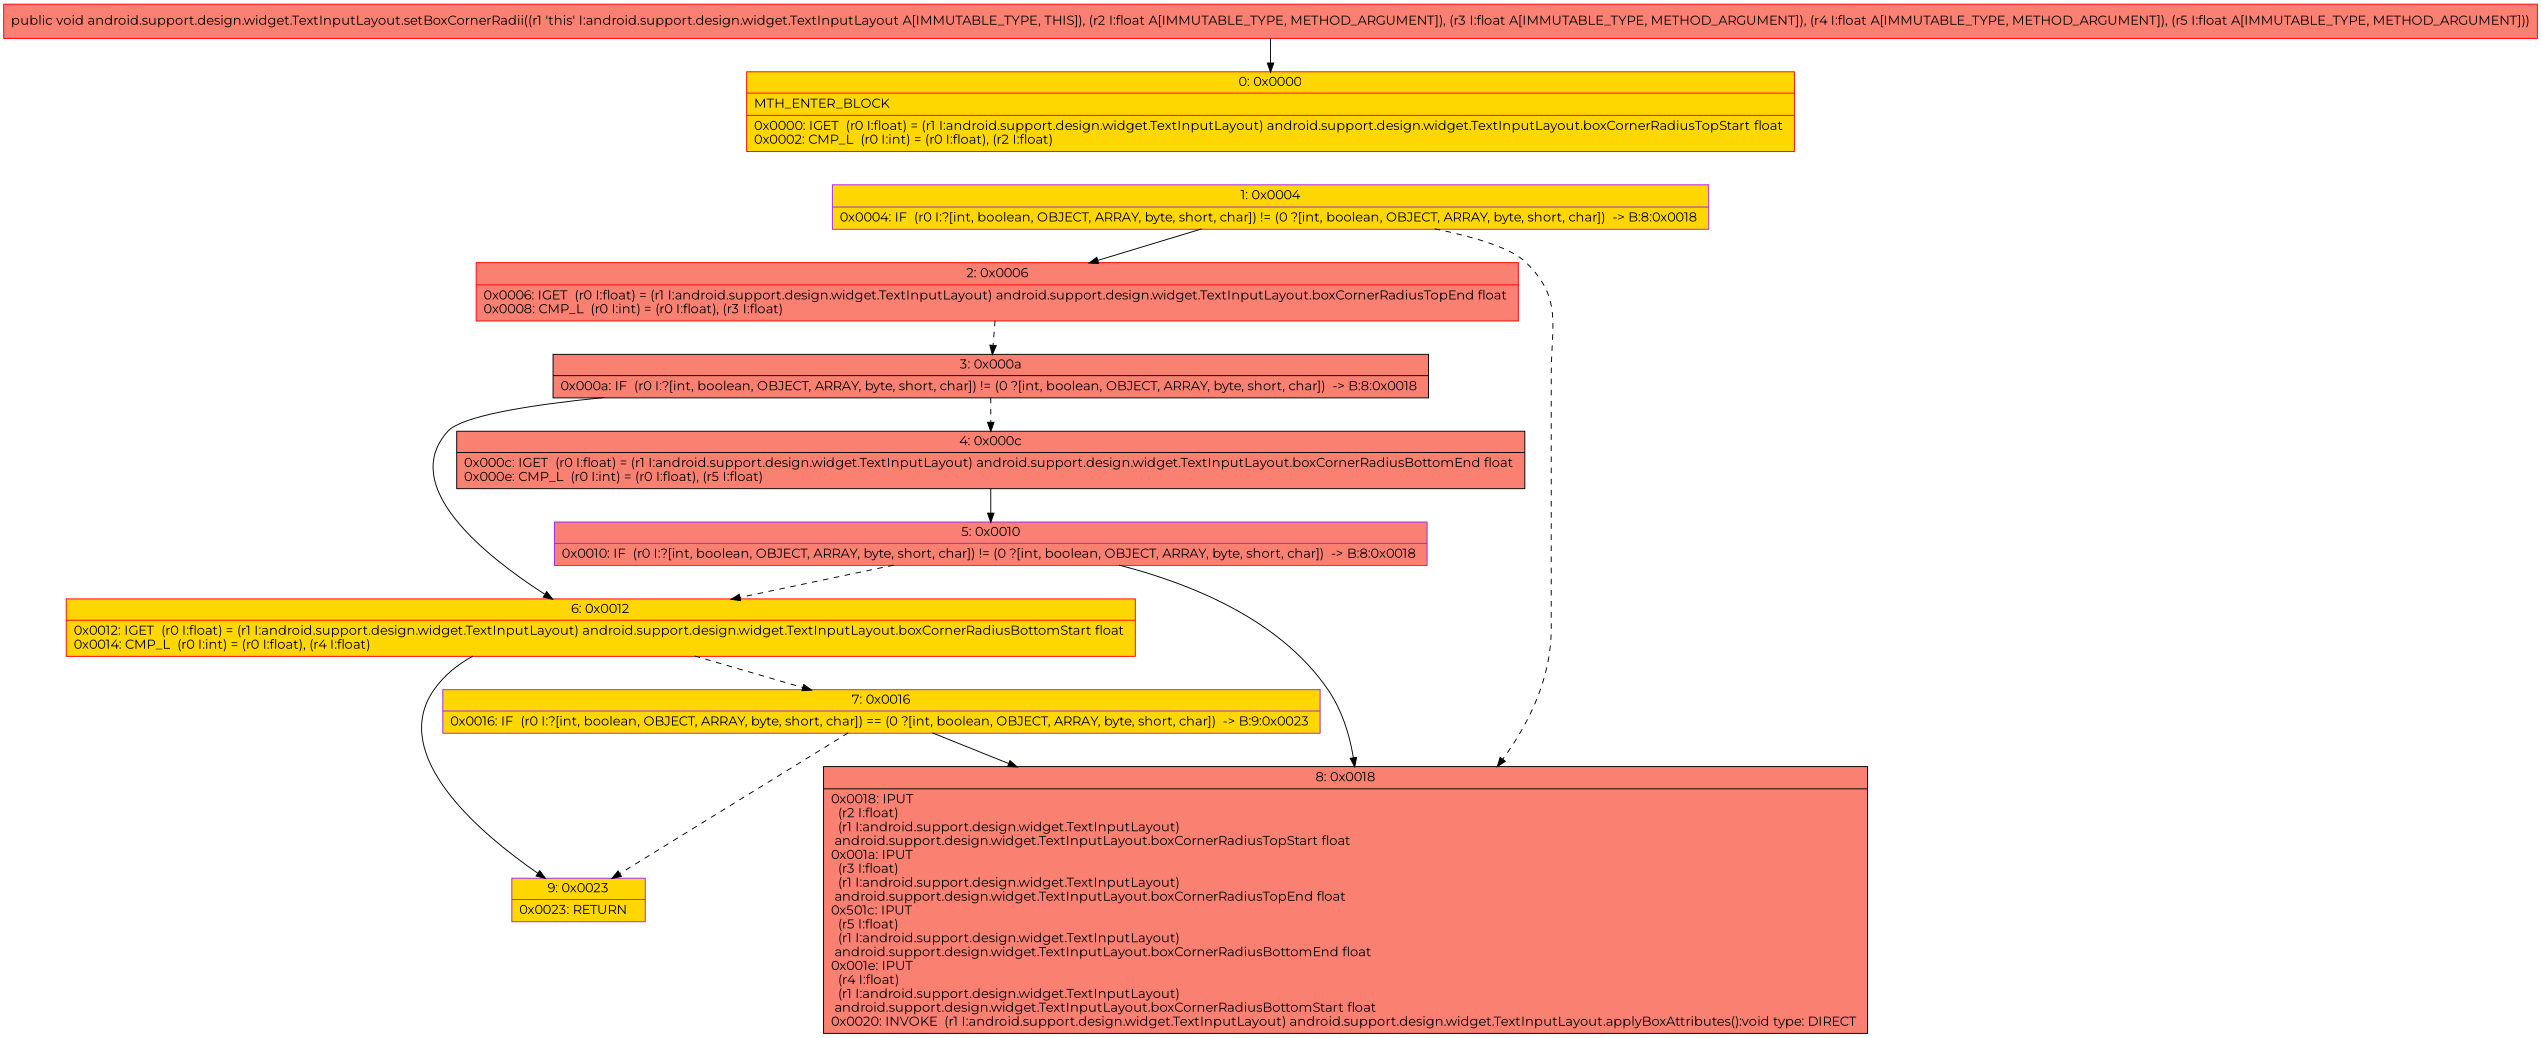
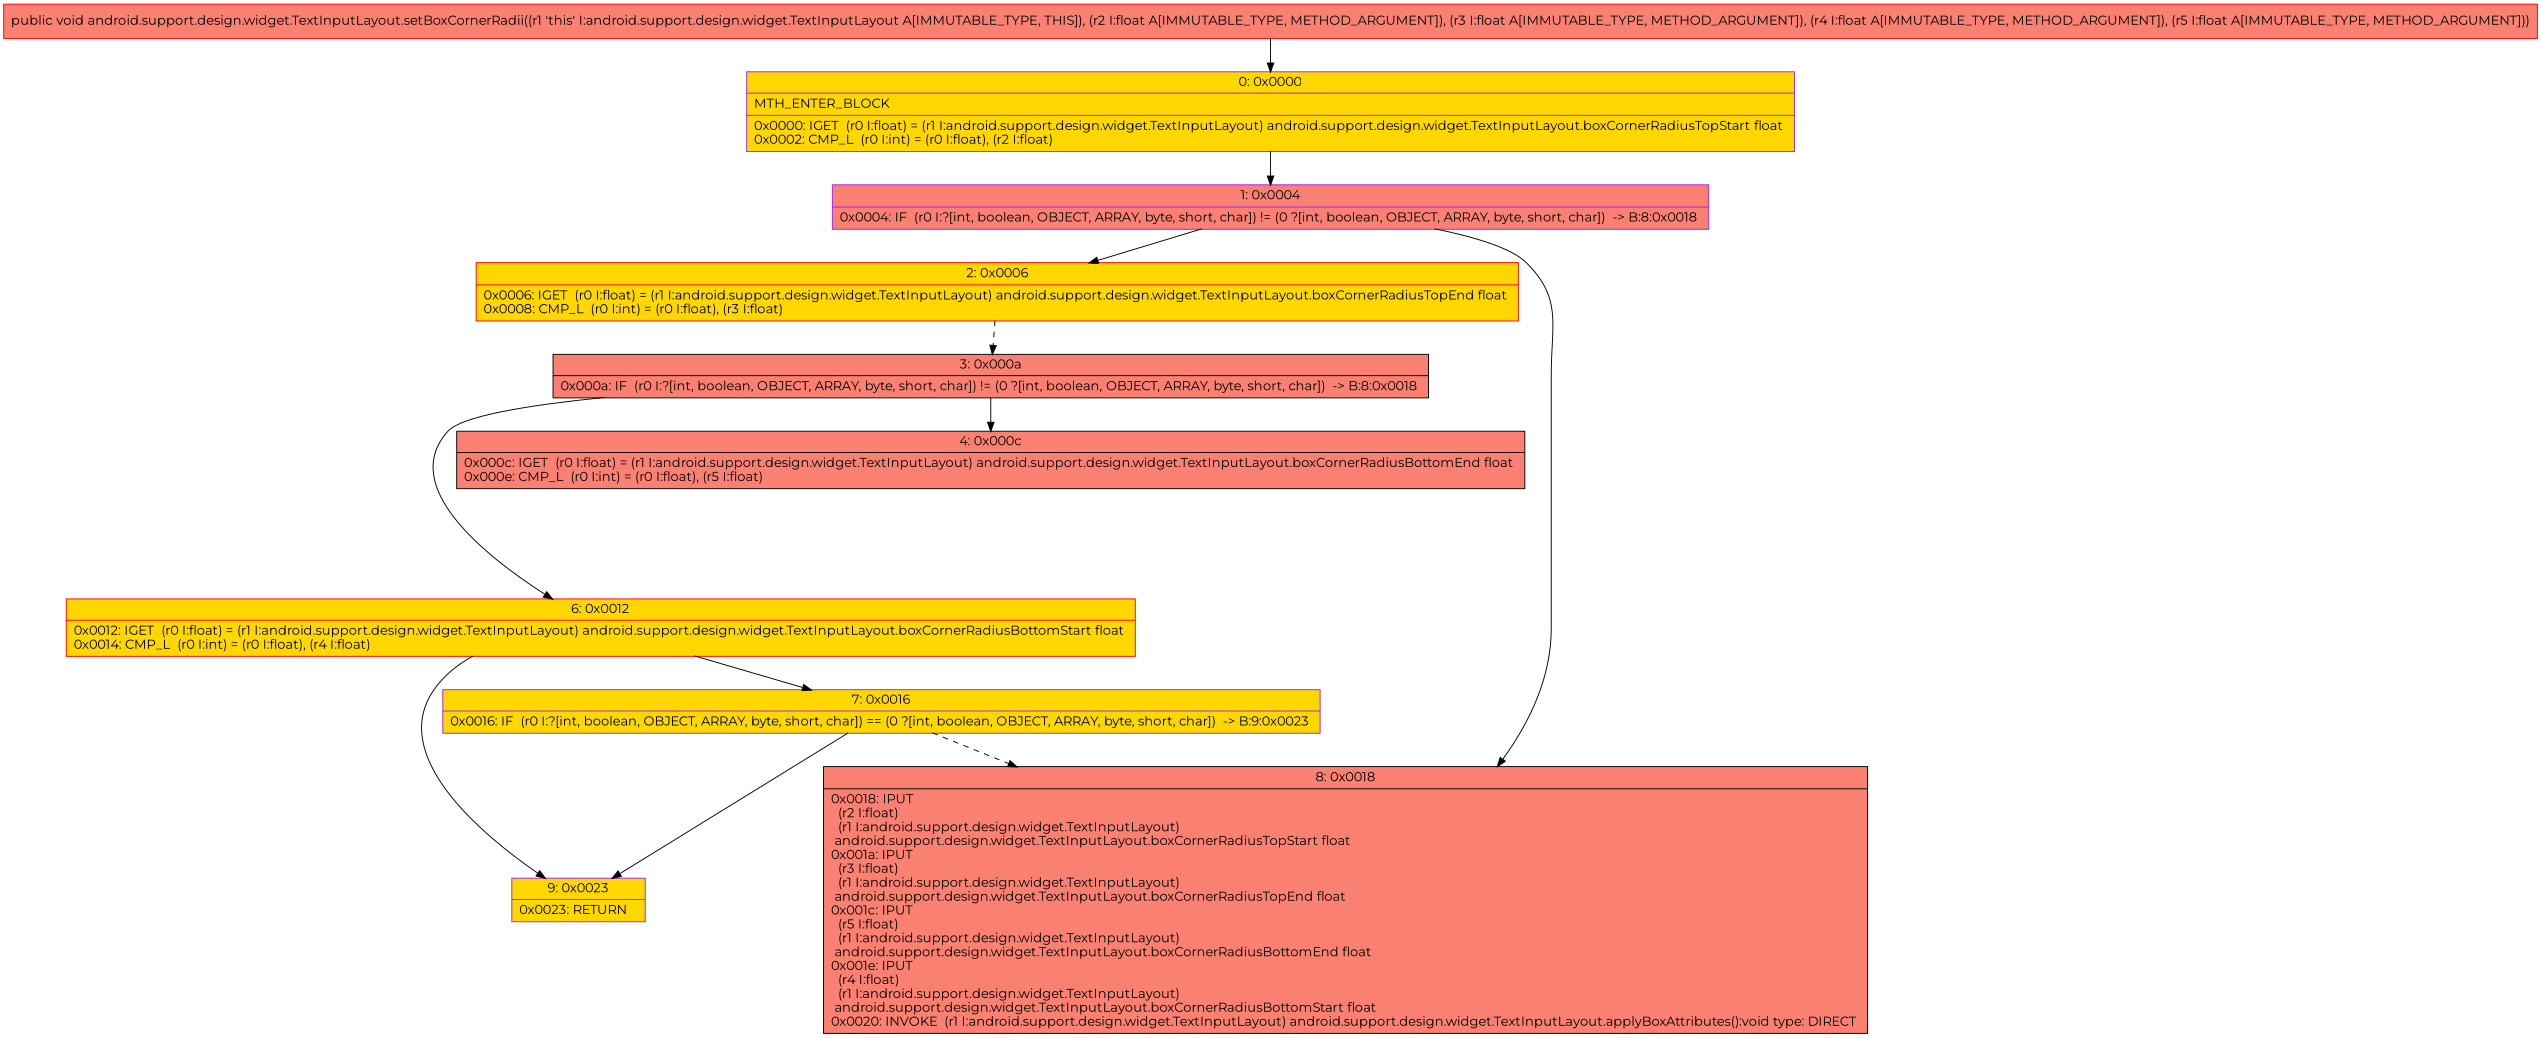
(1271, 112) -> (1271, 112)
none -> (1271, 163)
(1271, 207) -> (1271, 207)
(997, 292) -> (997, 292)
(991, 410) -> (991, 410)
(1551, 463) -> (1551, 463)
(991, 544) -> none
(749, 672) -> (749, 672)
(971, 748) -> (971, 748)
(734, 803) -> (734, 803)
(875, 911) -> (876, 911)
